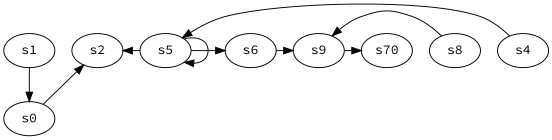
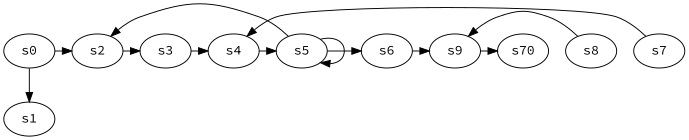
none -> (166, 51)
none -> (659, 51)
(29, 80) -> (29, 80)
